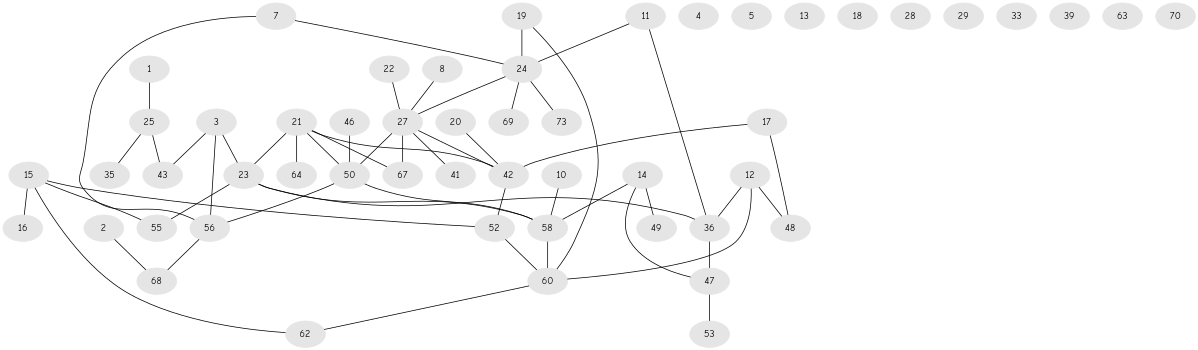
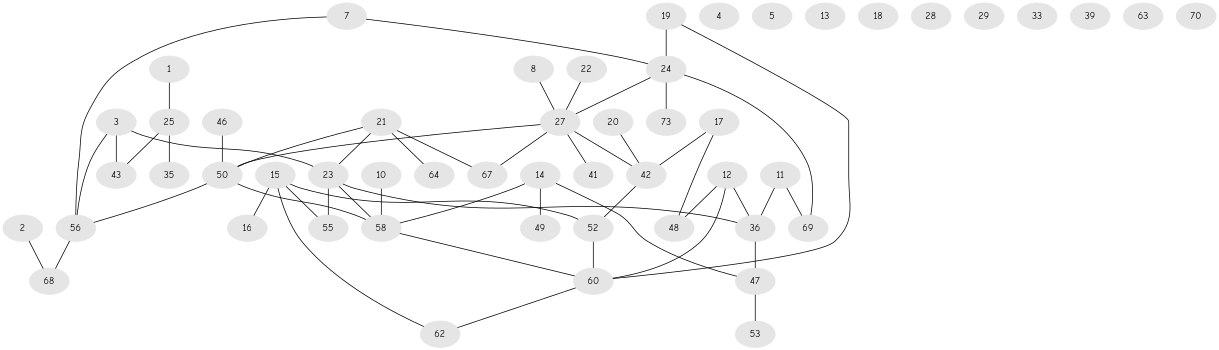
(584, 43) -> (794, 202)
(398, 148) -> none
